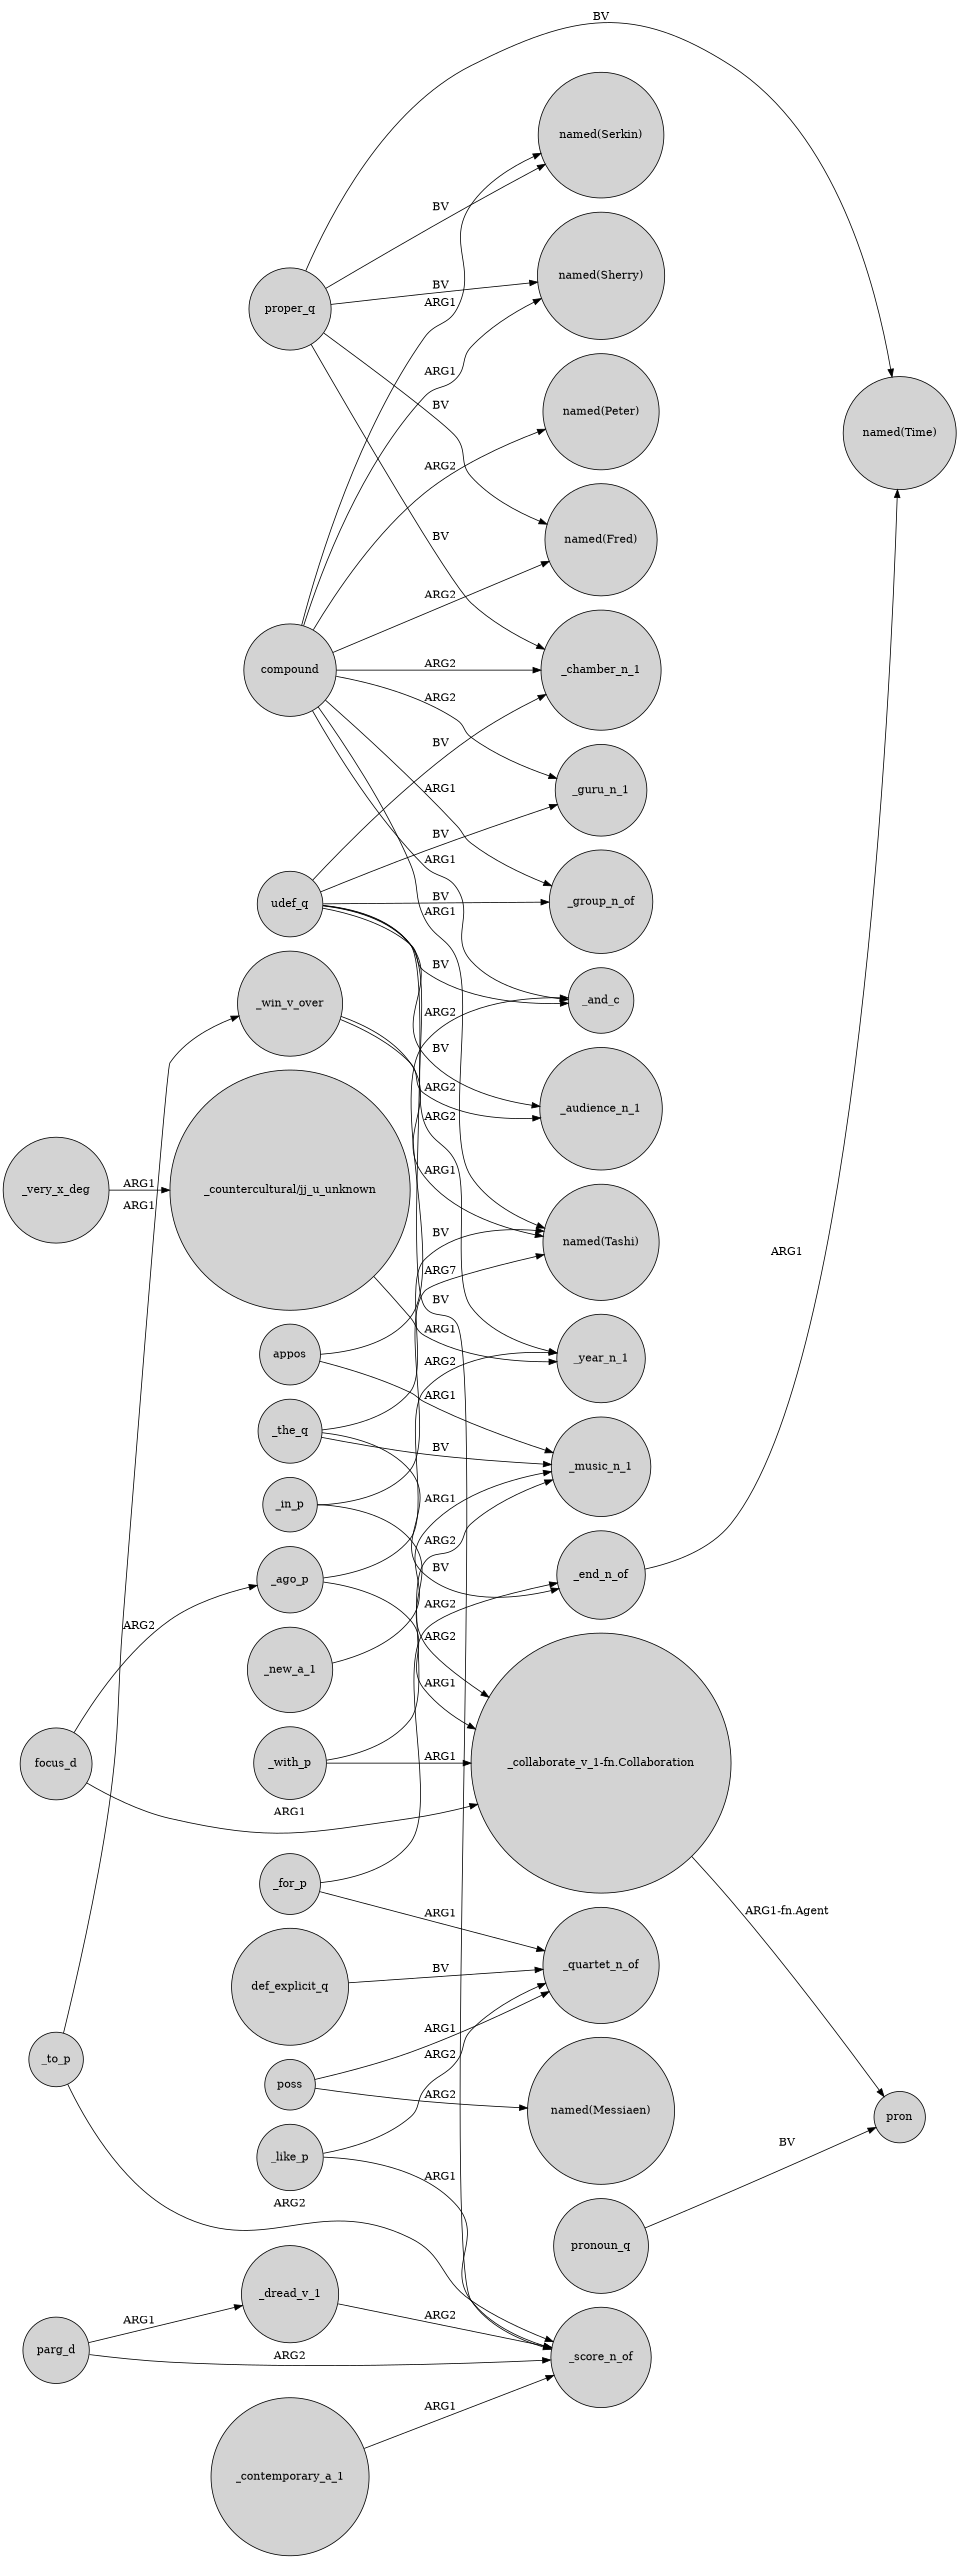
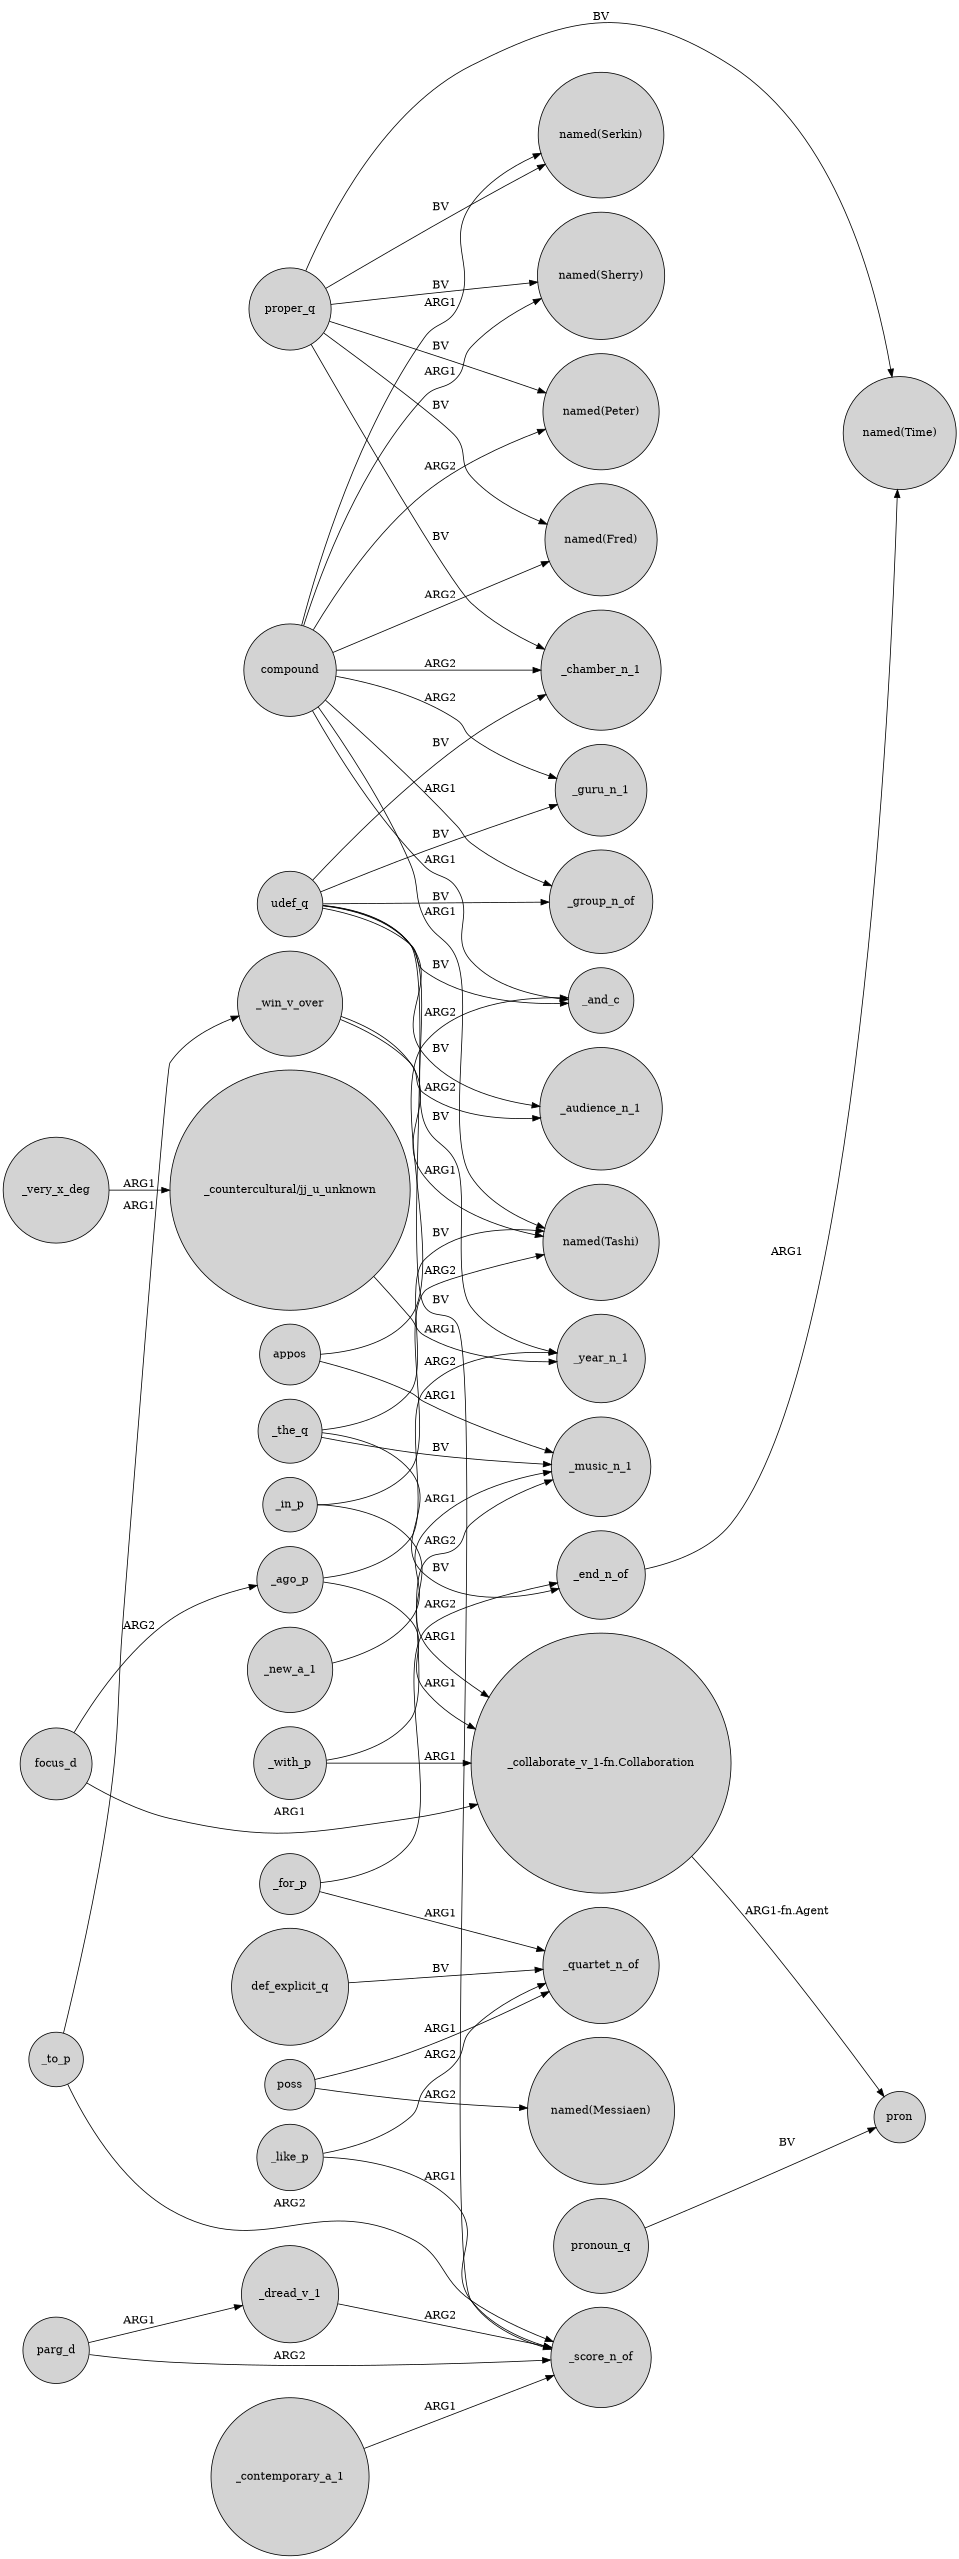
none -> (434, 355)
(441, 1117) -> (441, 1117)
(441, 1271) -> (441, 1271)
(441, 1637) -> (441, 1637)
